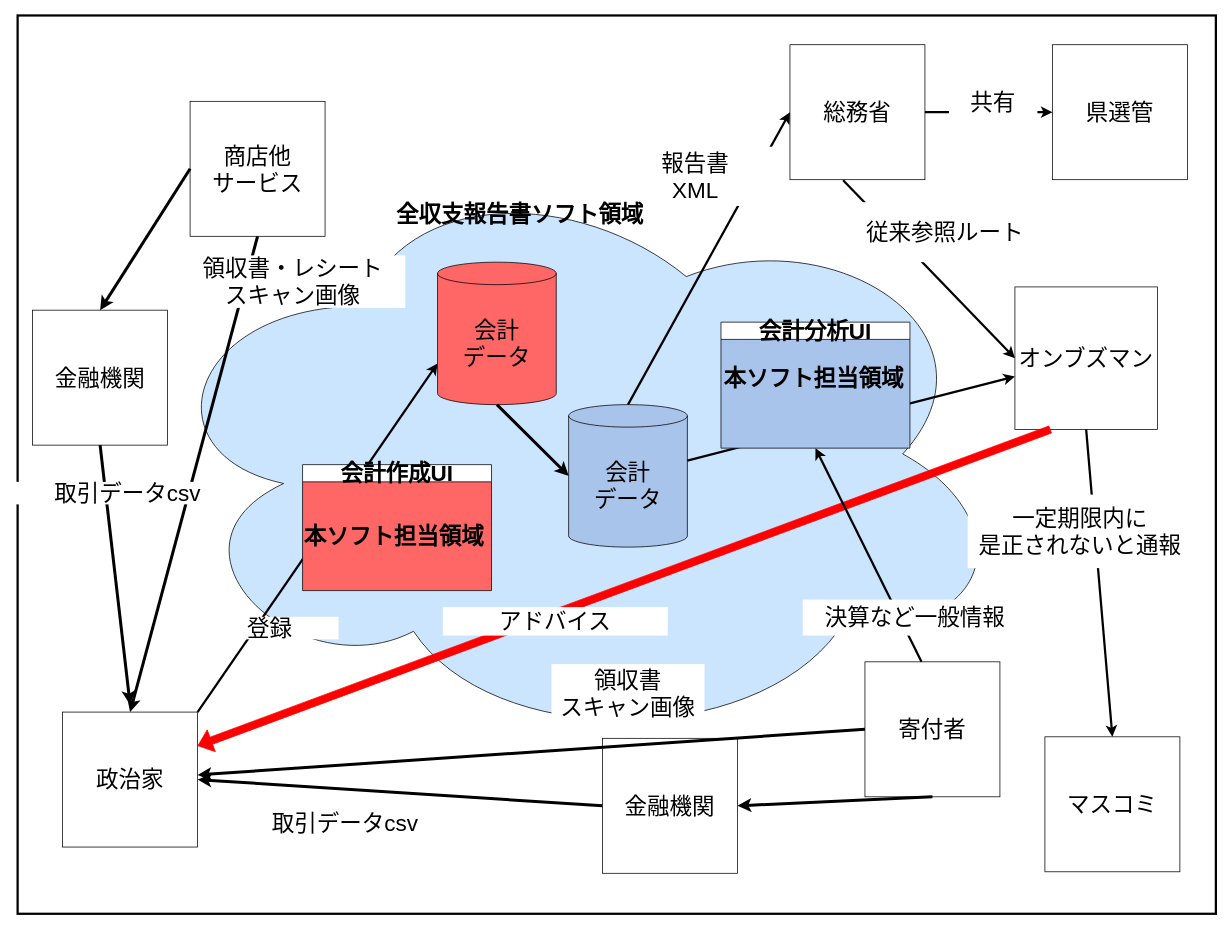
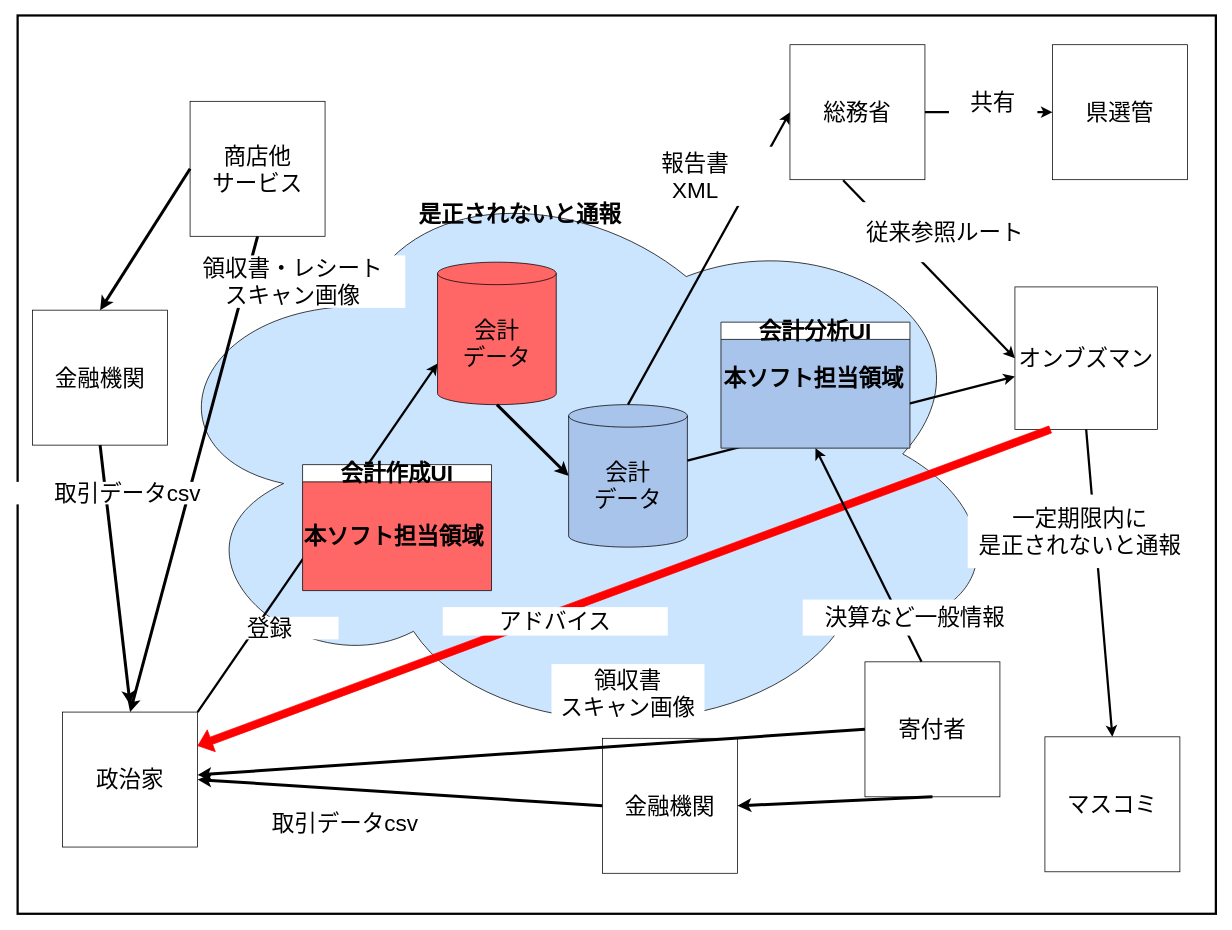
(520, 214) -> (520, 214)
